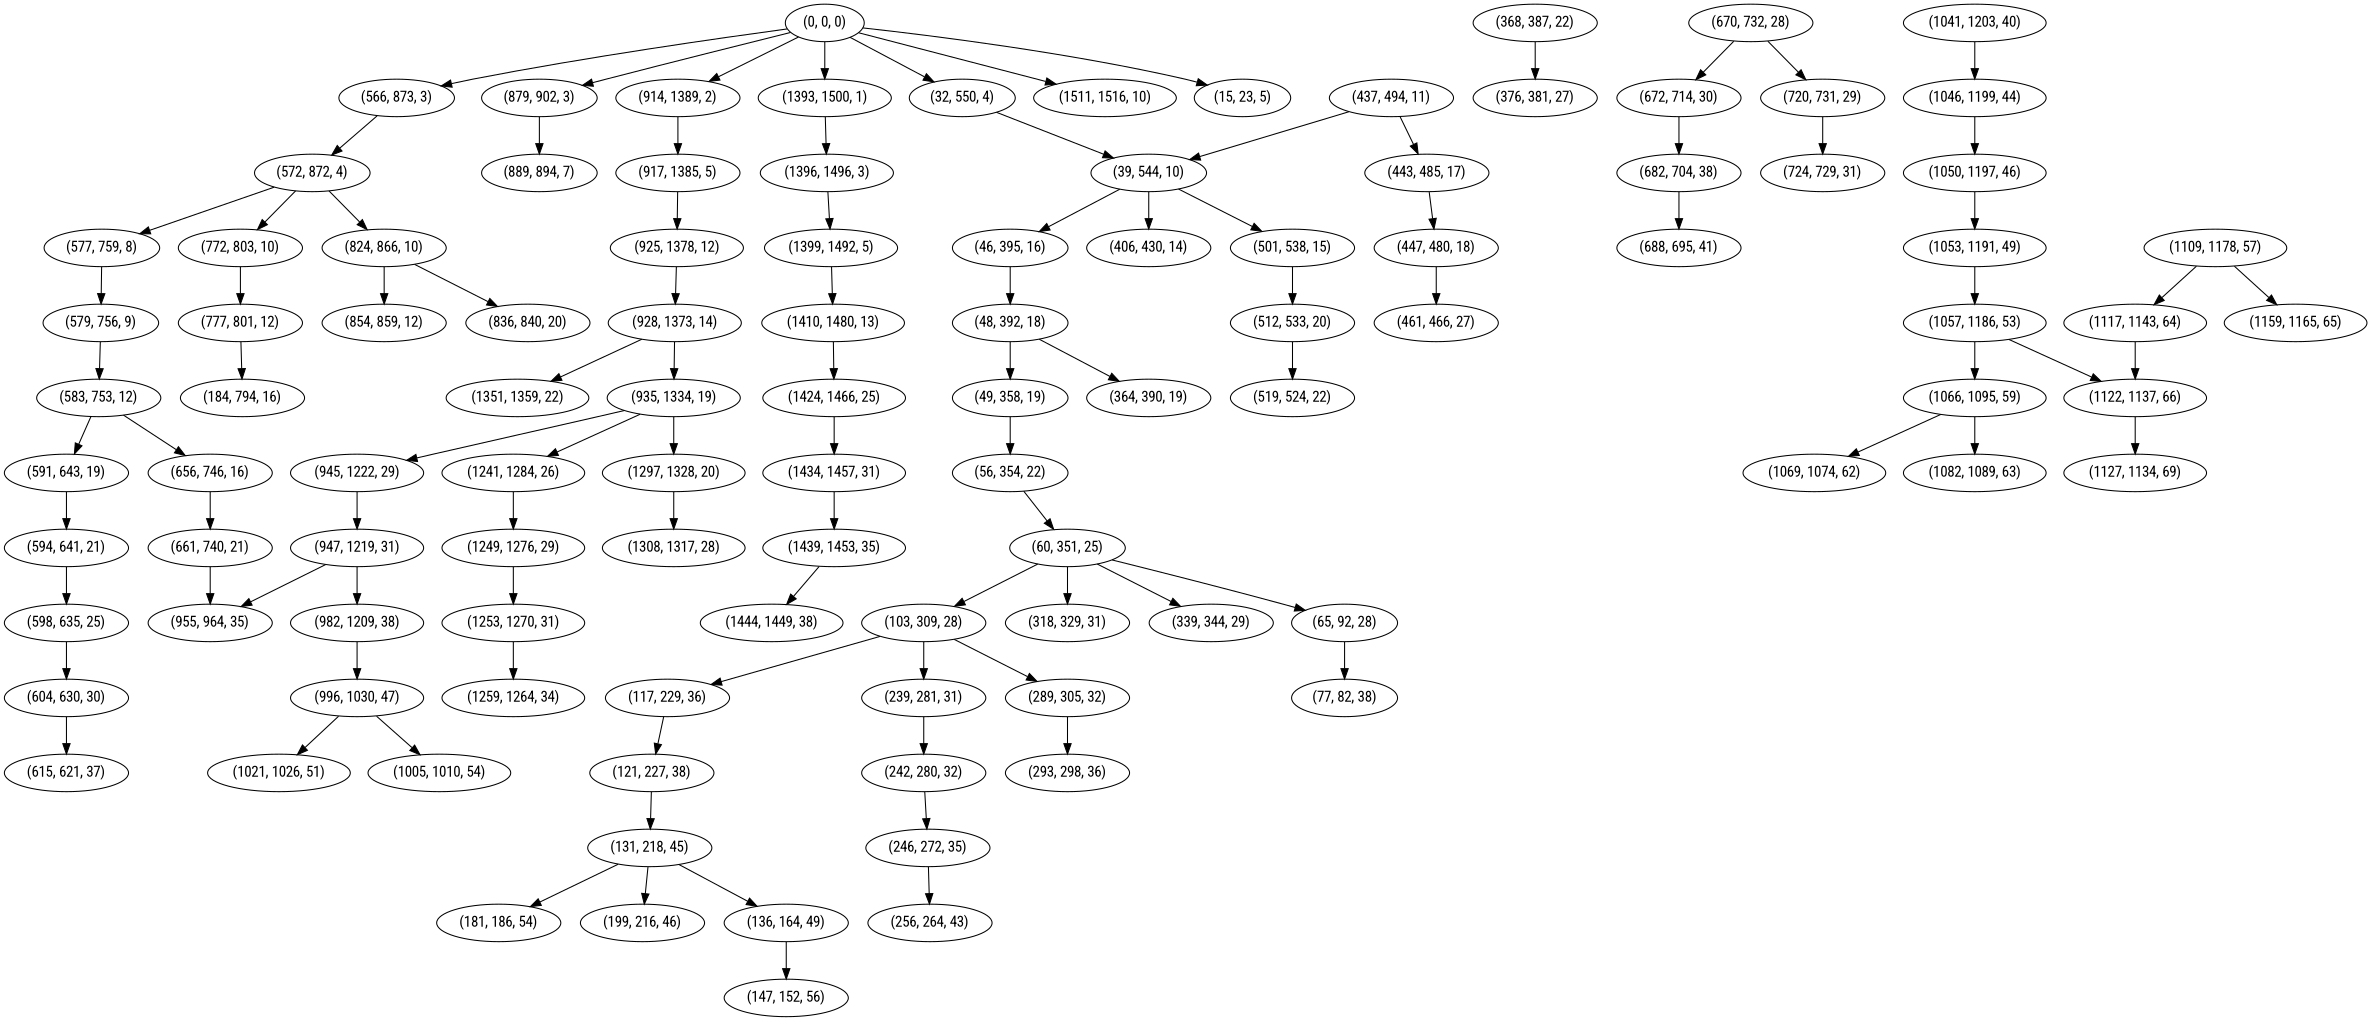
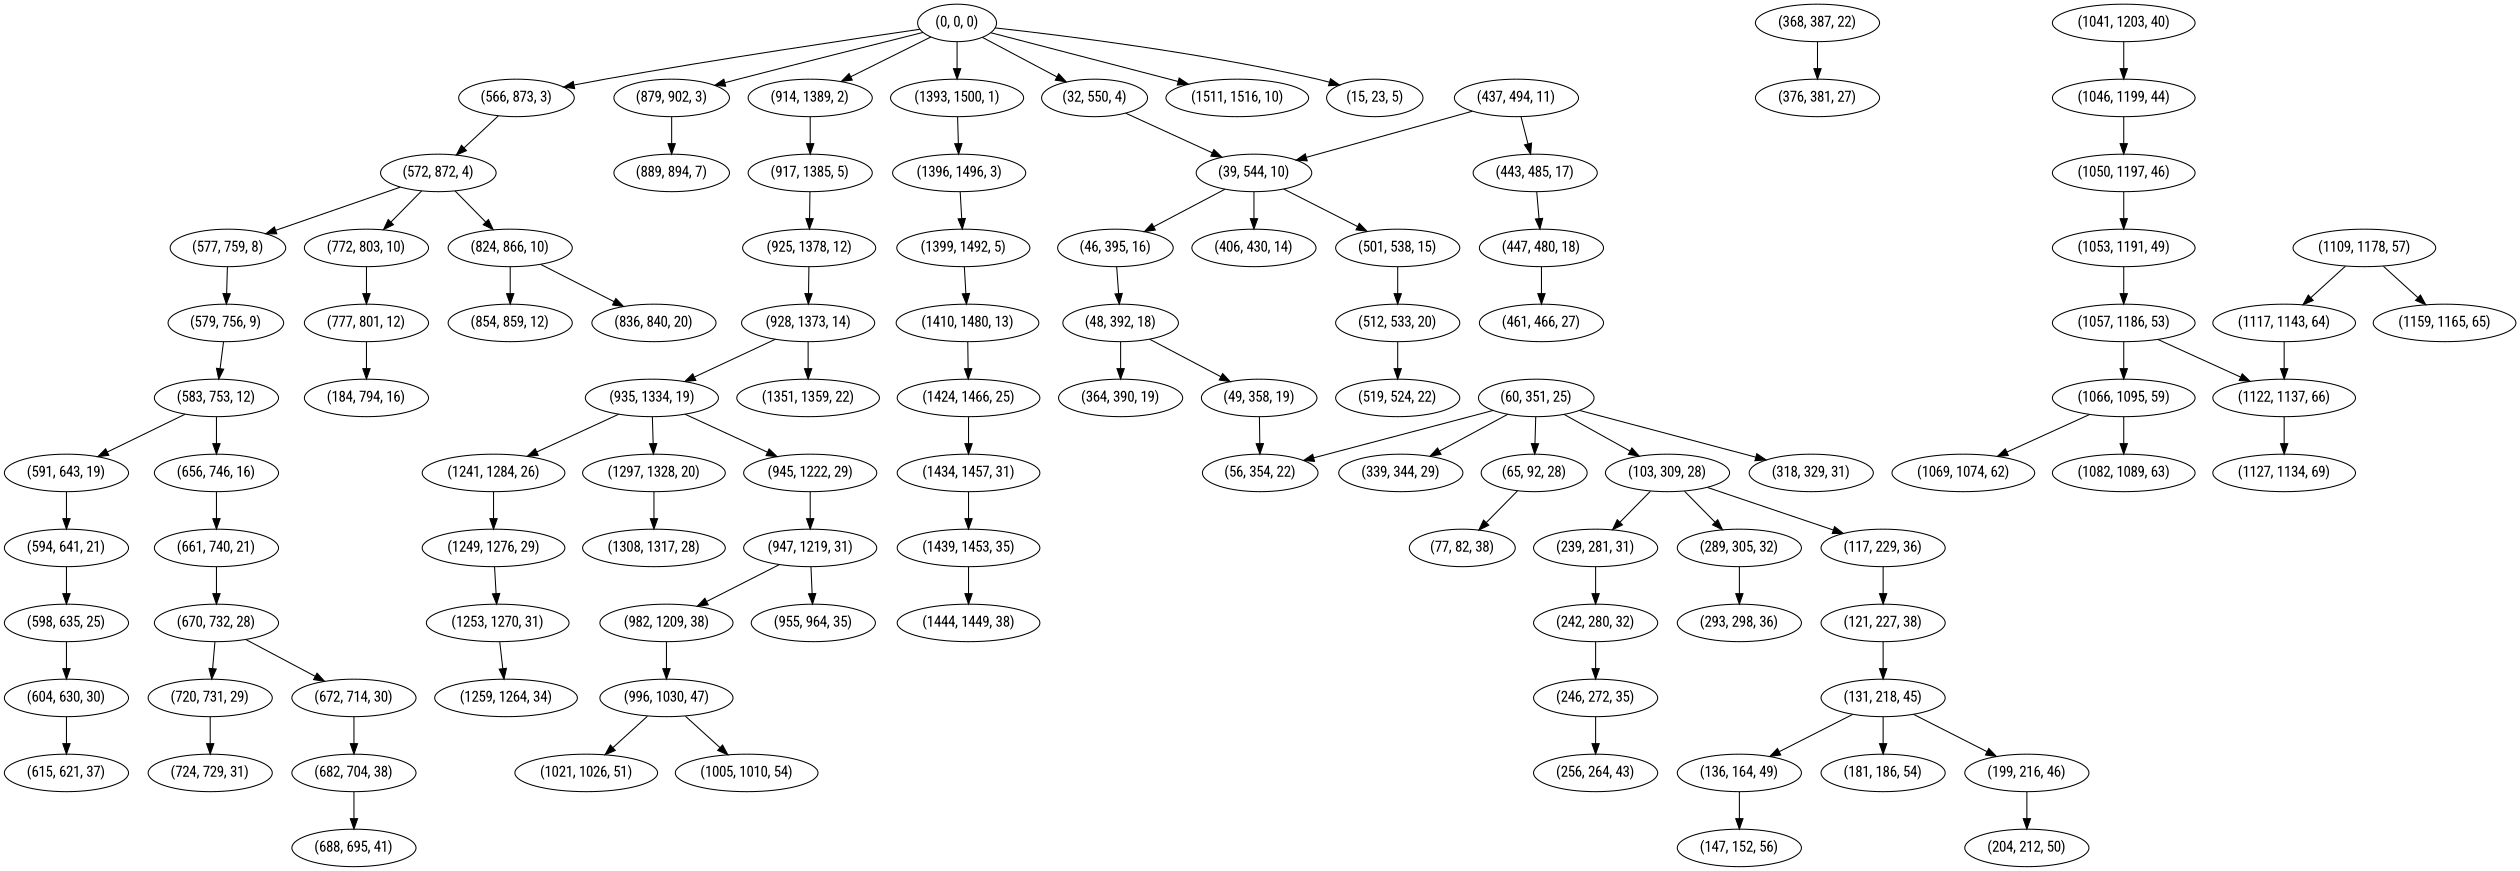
(1035, 506) -> (1403, 434)
(210, 580) -> (216, 580)
none -> (2027, 848)
